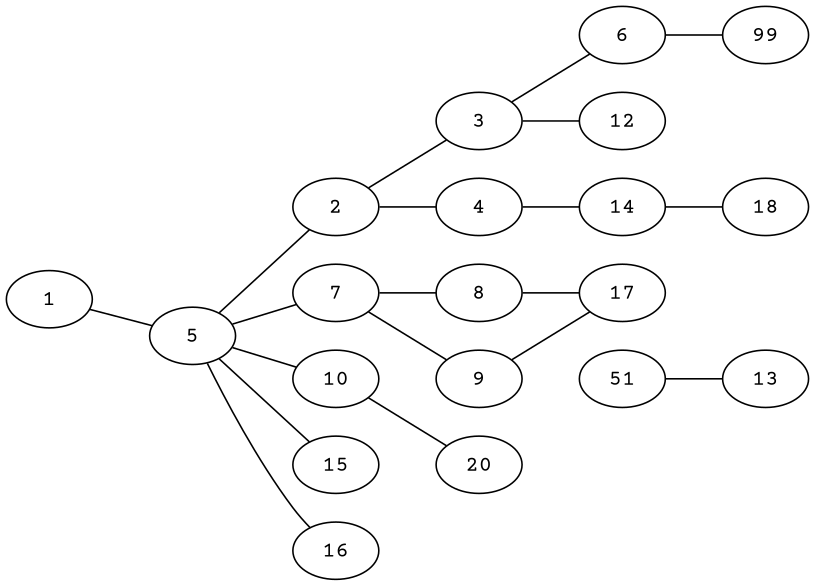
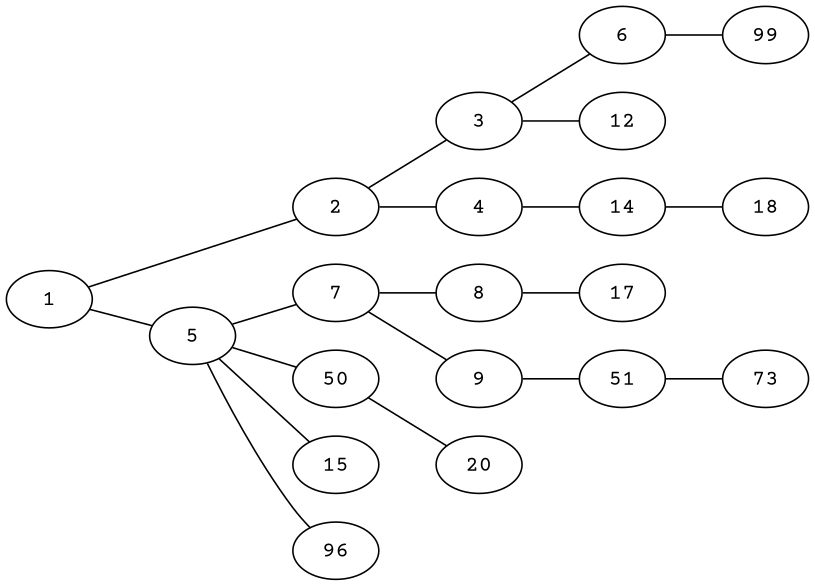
(264, 271) -> (193, 253)
(551, 336) -> (551, 379)
(336, 379) -> (336, 379)
(766, 379) -> (766, 379)
(336, 551) -> (336, 551)
